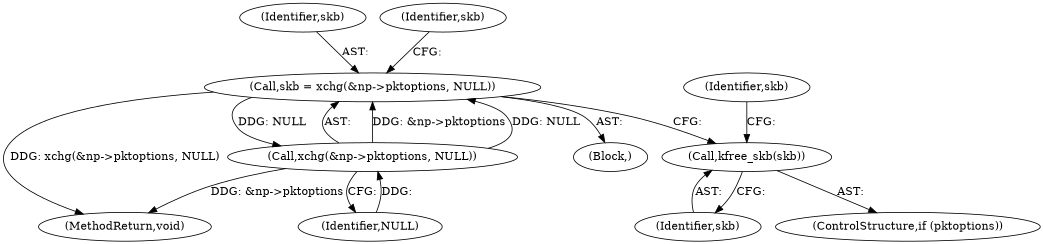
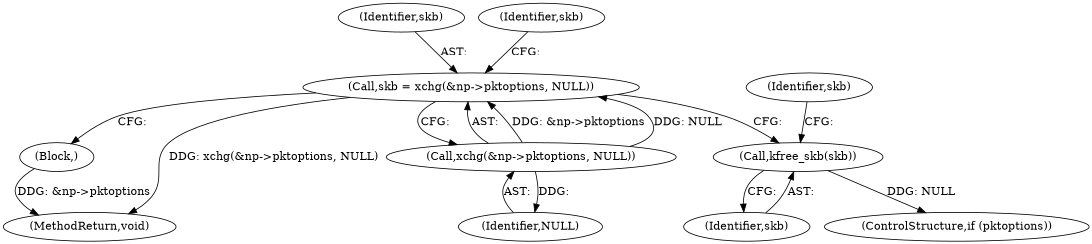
(272, 122) -> (437, 122)
(611, 122) -> (134, 122)
(219, 183) -> (15, 189)
(364, 192) -> (556, 192)
(399, 192) -> (519, 192)
(853, 192) -> (921, 192)
